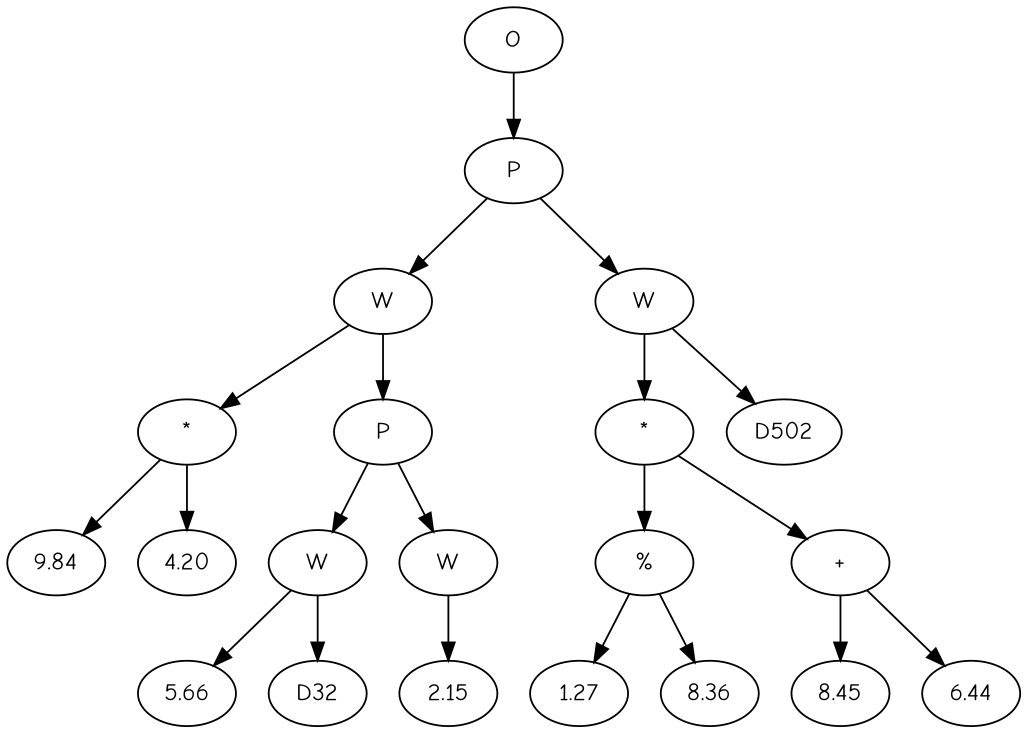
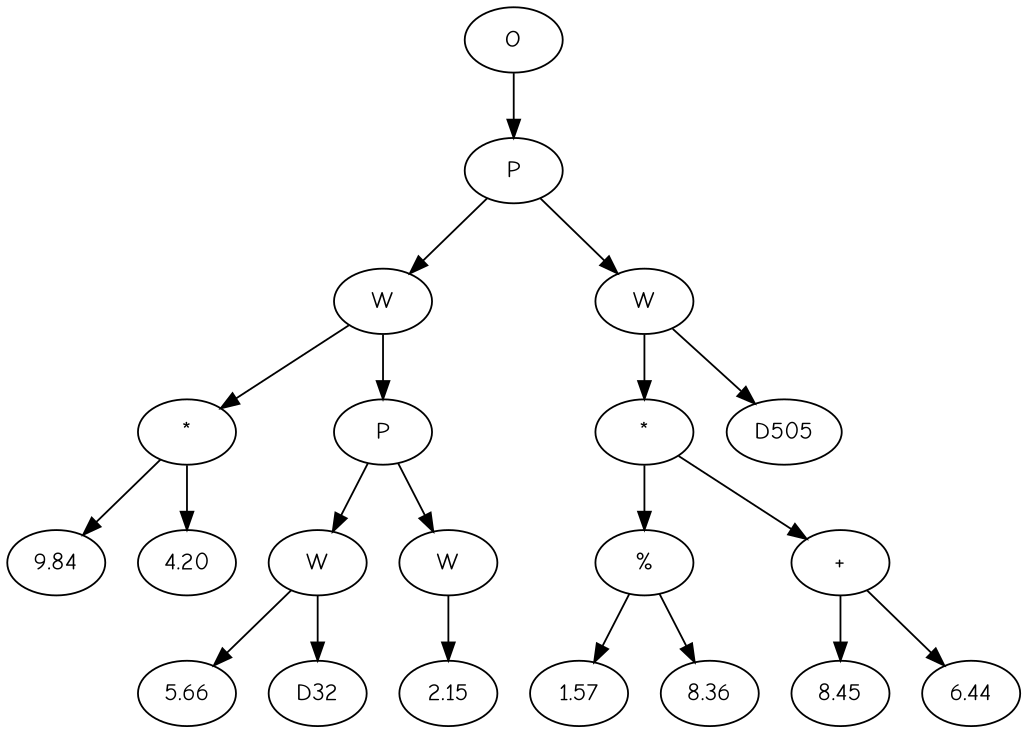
(784, 432) -> (784, 432)
(579, 693) -> (579, 693)
